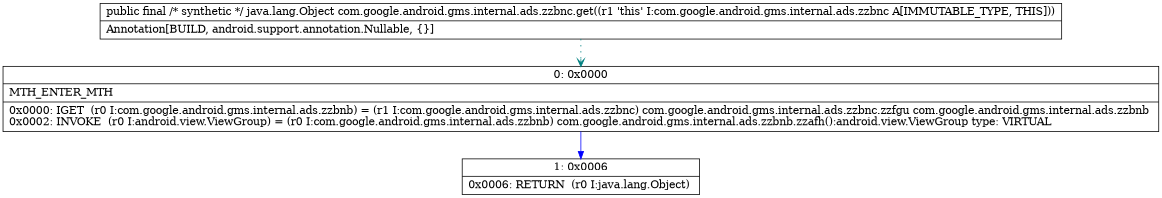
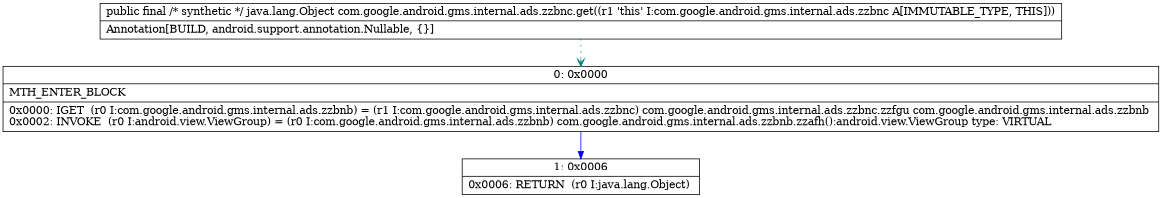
(61, 93) -> (67, 93)
